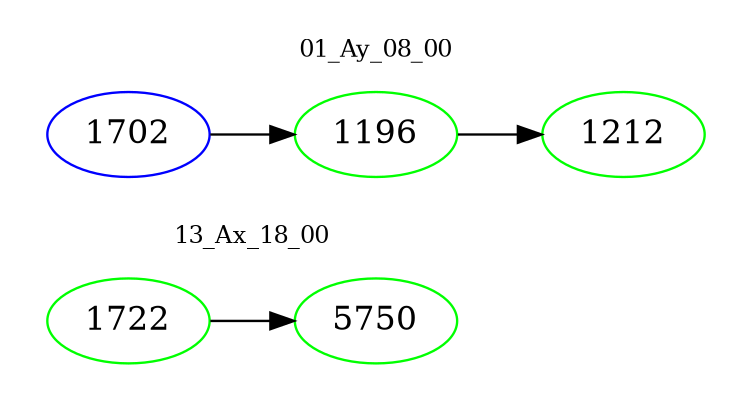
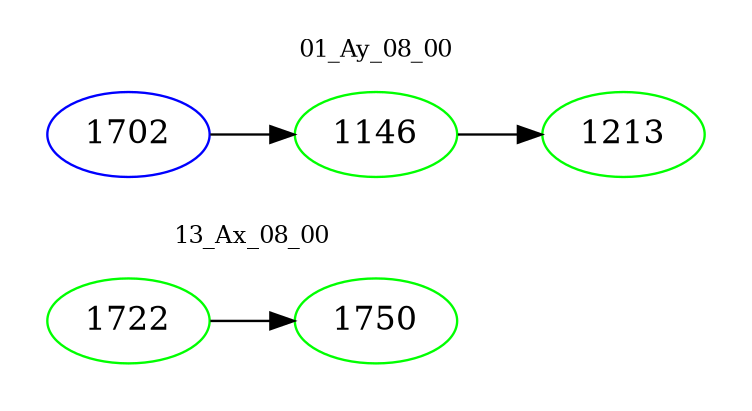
(376, 135) -> (376, 135)
(624, 135) -> (624, 135)
(252, 237) -> (252, 237)
(376, 321) -> (376, 321)
